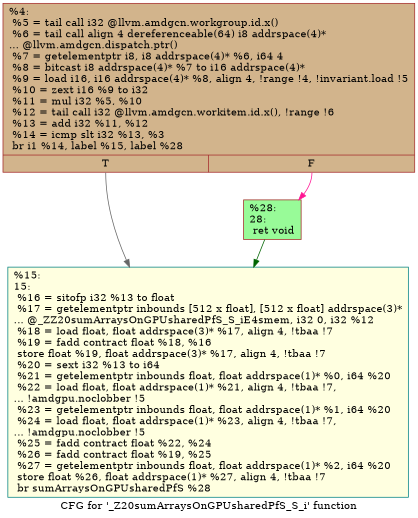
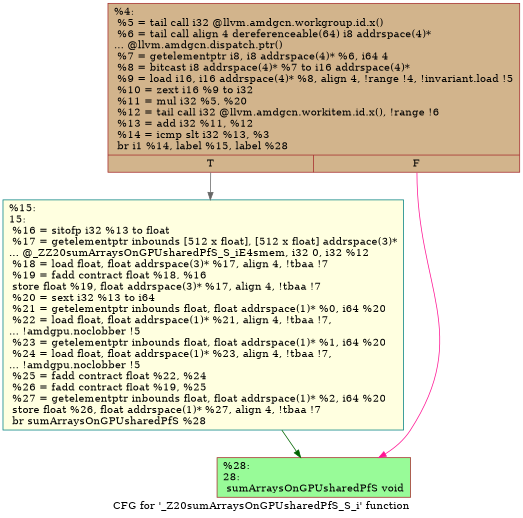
(76, 101) -> (181, 101)
(272, 231) -> (314, 488)
(261, 250) -> (289, 441)
